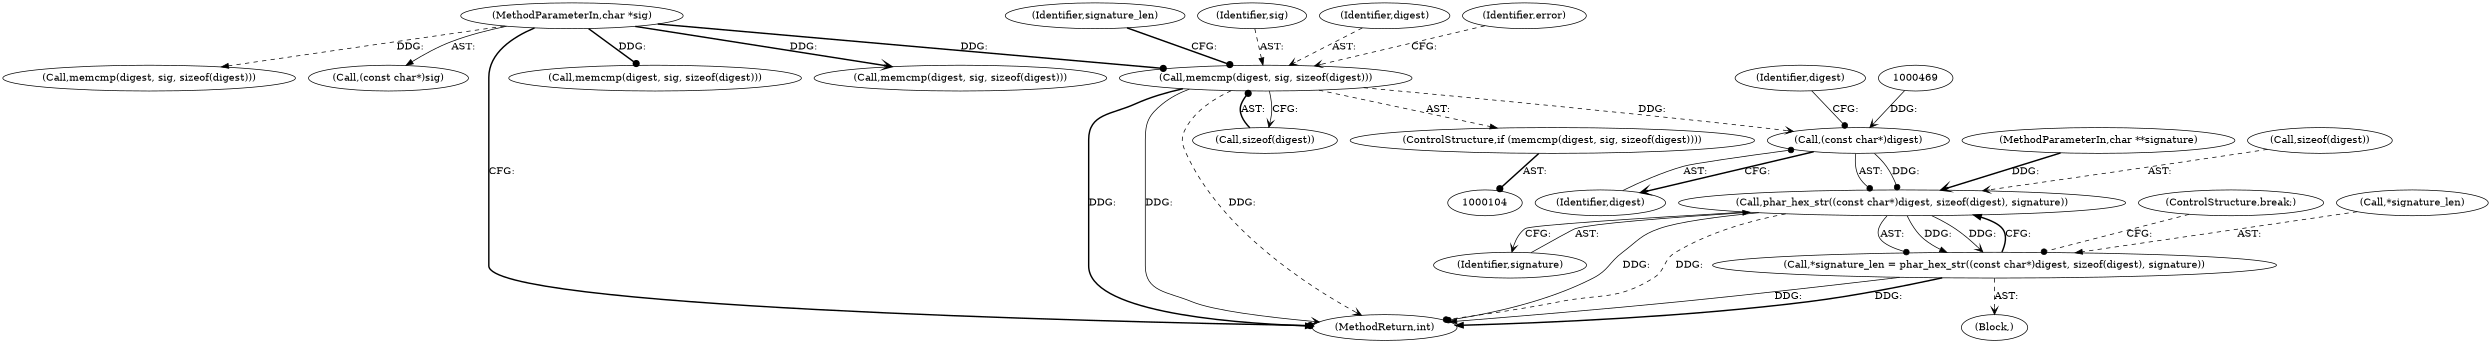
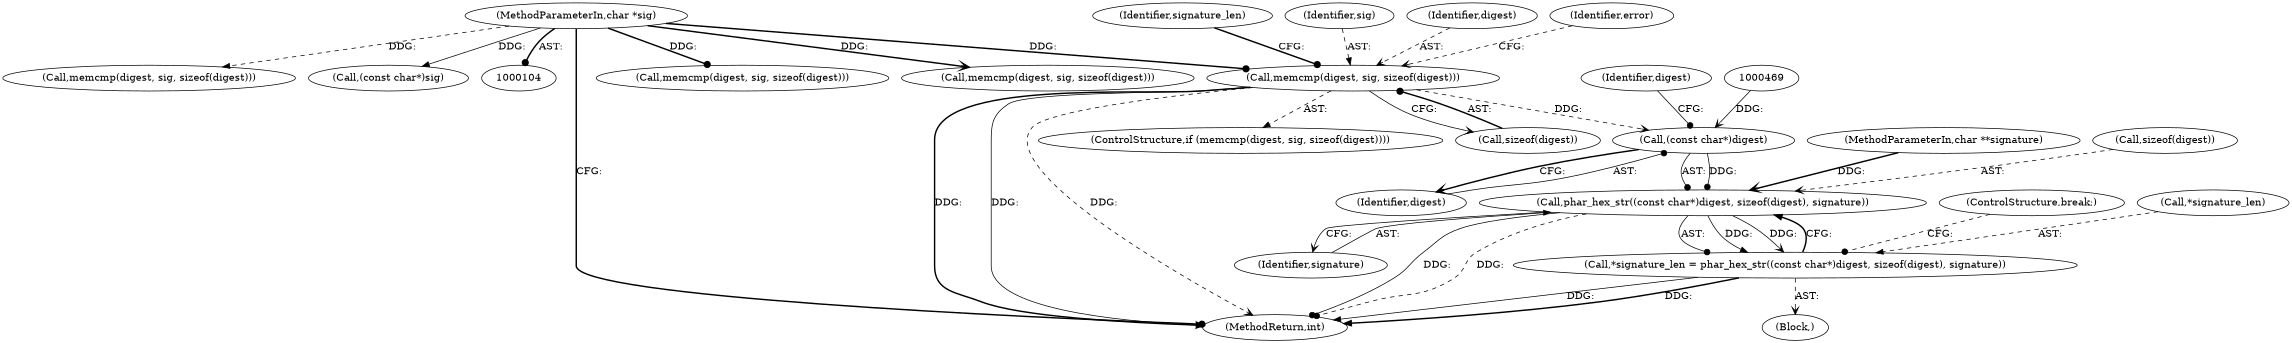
(465, 47) -> (514, 47)
(1520, 170) -> (538, 42)
